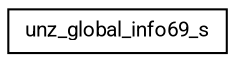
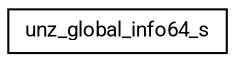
(118, 31) -> (118, 31)
